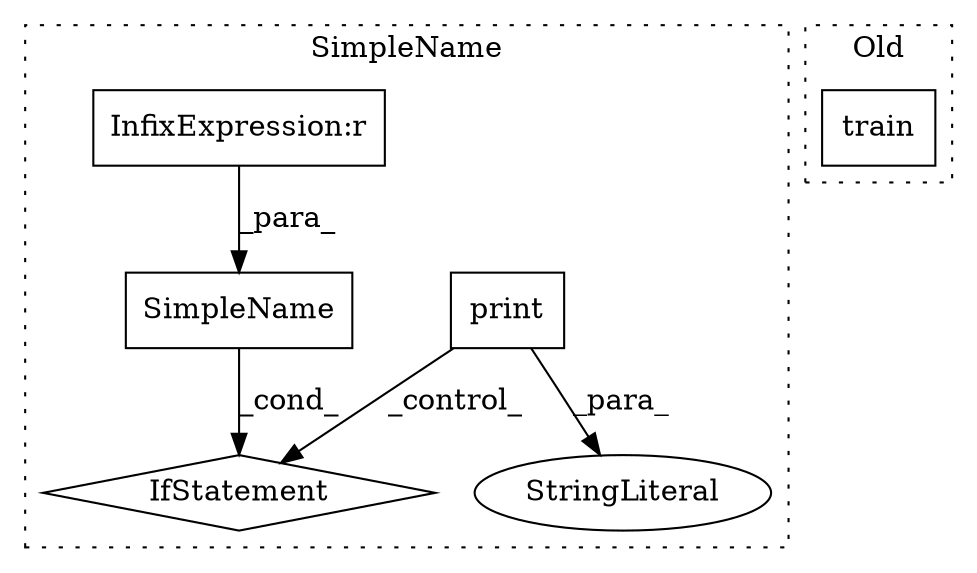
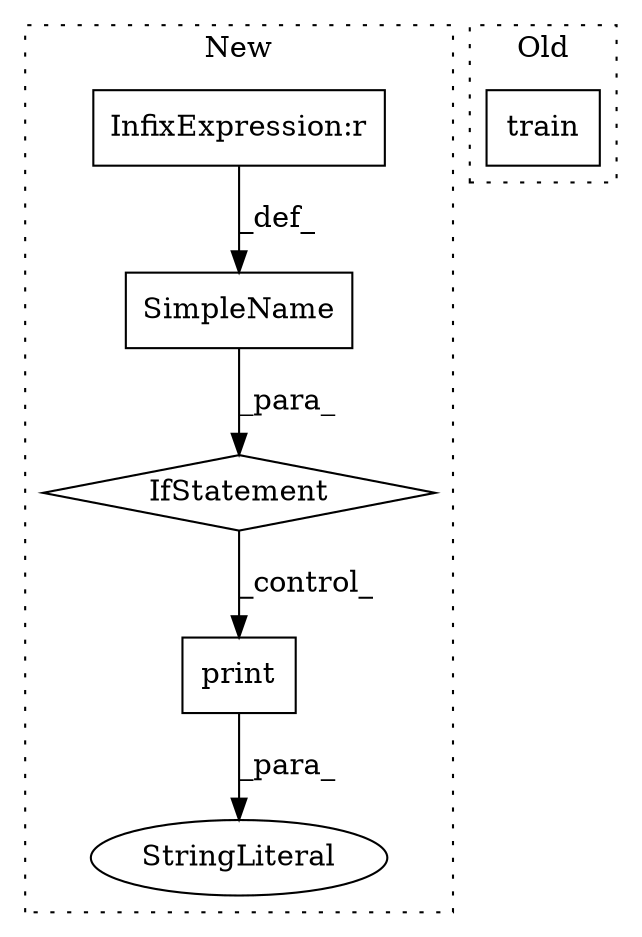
(407, 49) -> (239, 49)
(287, 219) -> (278, 219)
(376, 400) -> (239, 574)
(289, 402) -> (287, 402)
